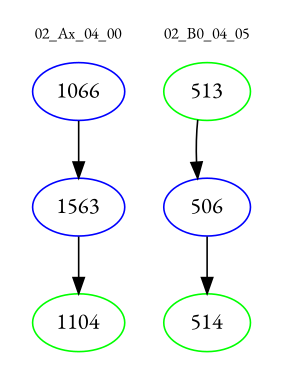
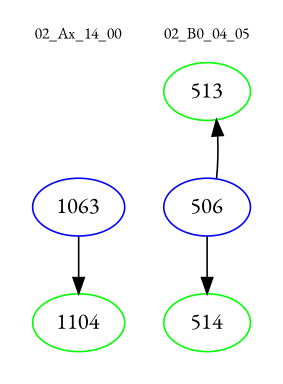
(79, 35) -> (79, 35)
(79, 92) -> none
(196, 141) -> (218, 157)
(79, 207) -> (79, 207)
